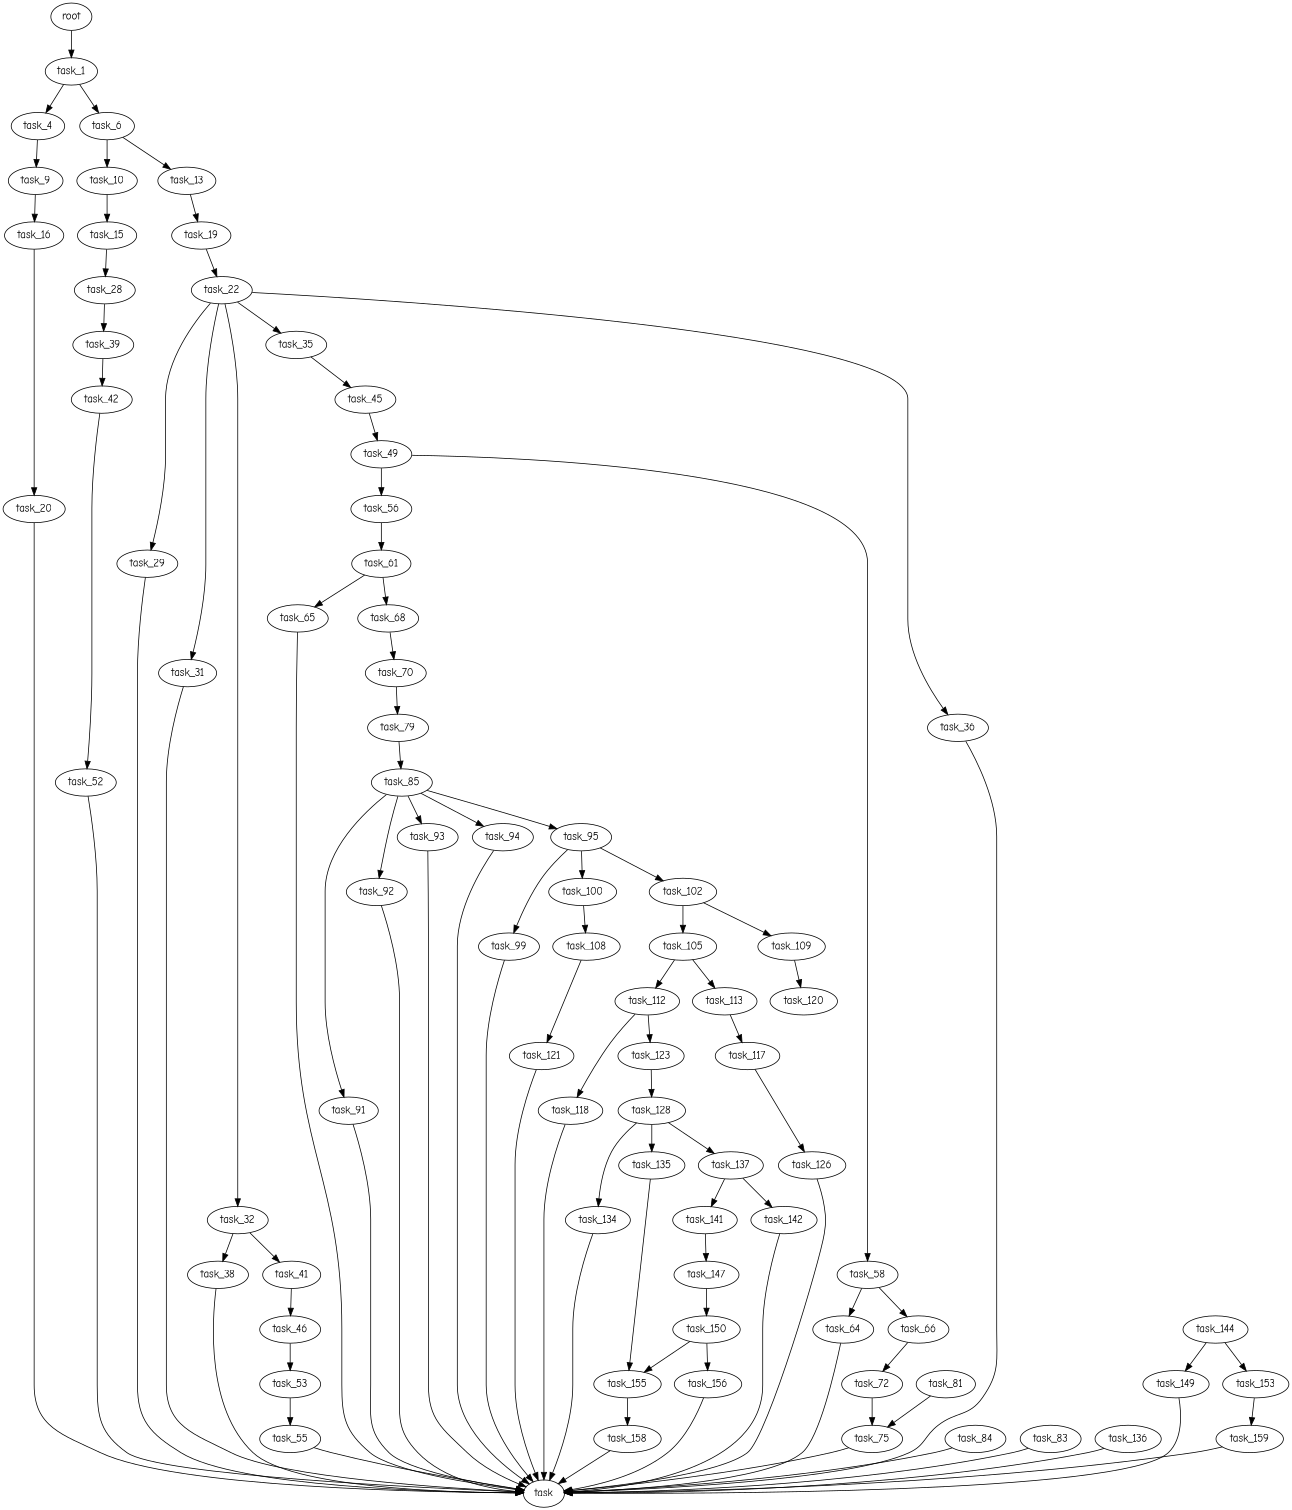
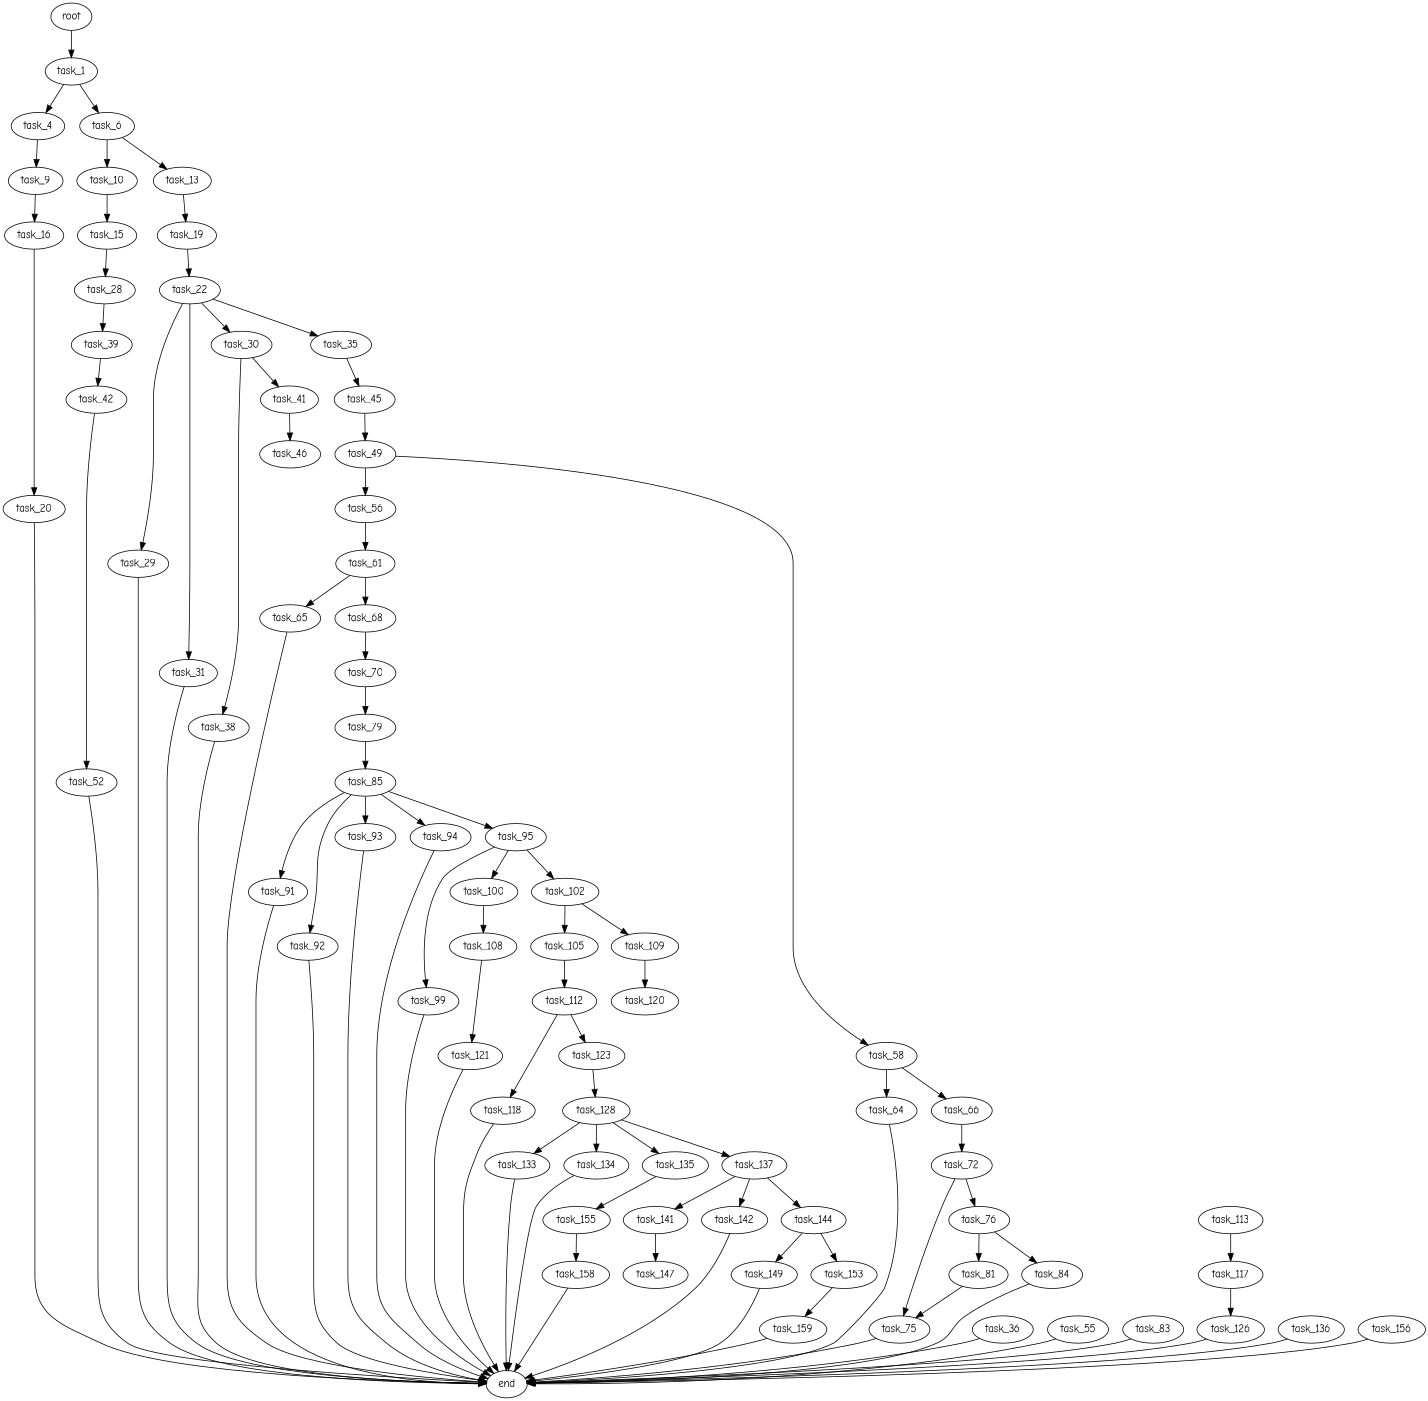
(745, 339) -> none
(701, 971) -> none
none -> (517, 1165)
none -> (781, 1190)
(238, 1220) -> (242, 345)
none -> (979, 1220)
(707, 1330) -> none
(290, 1384) -> none
(544, 1494) -> (507, 1384)
